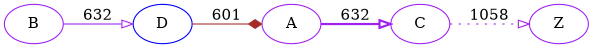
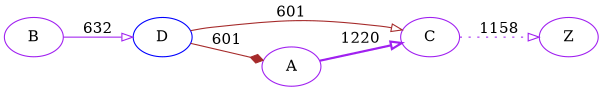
(356, 16) -> (361, 39)
(490, 16) -> (499, 29)
none -> (291, 21)
